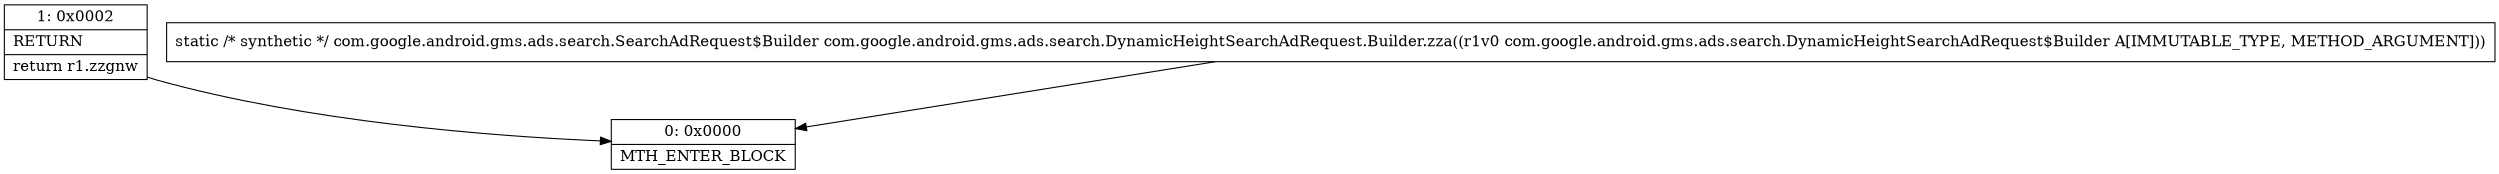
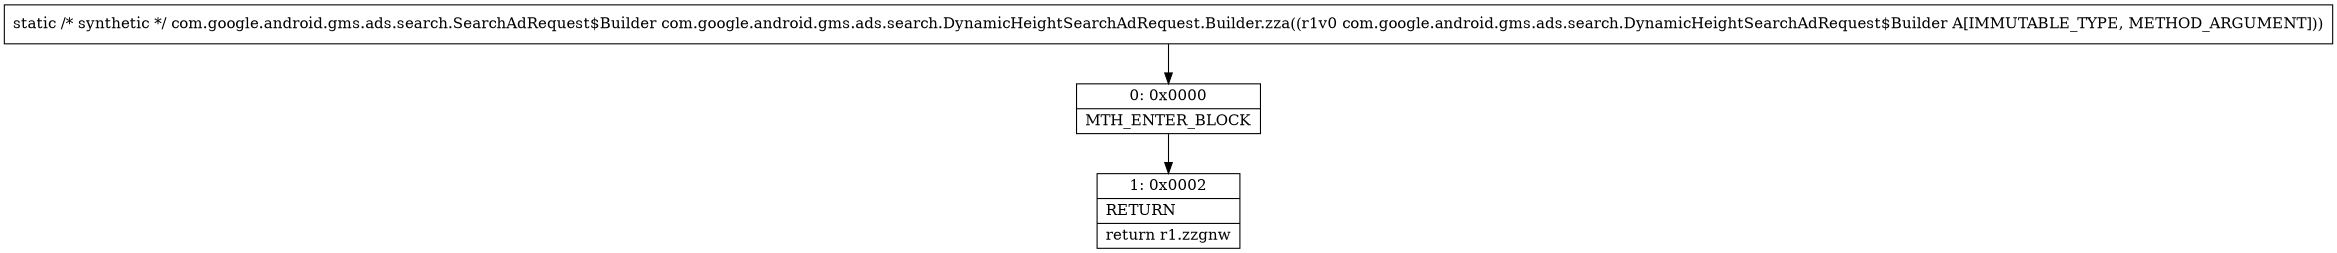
(372, 121) -> (1169, 148)
